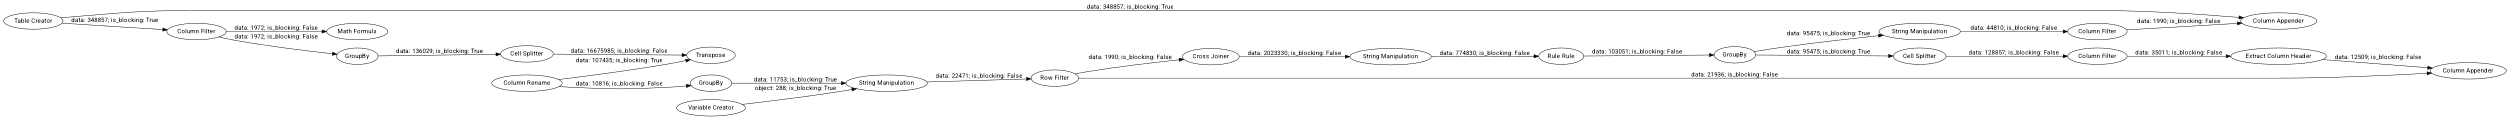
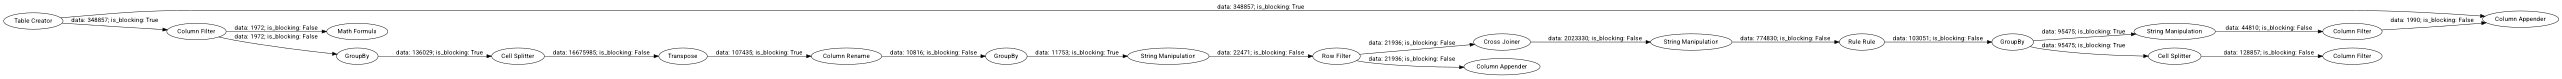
(2279, 56) -> none
(1130, 57) -> (1412, 43)
(622, 71) -> (757, 56)
(711, 108) -> none
